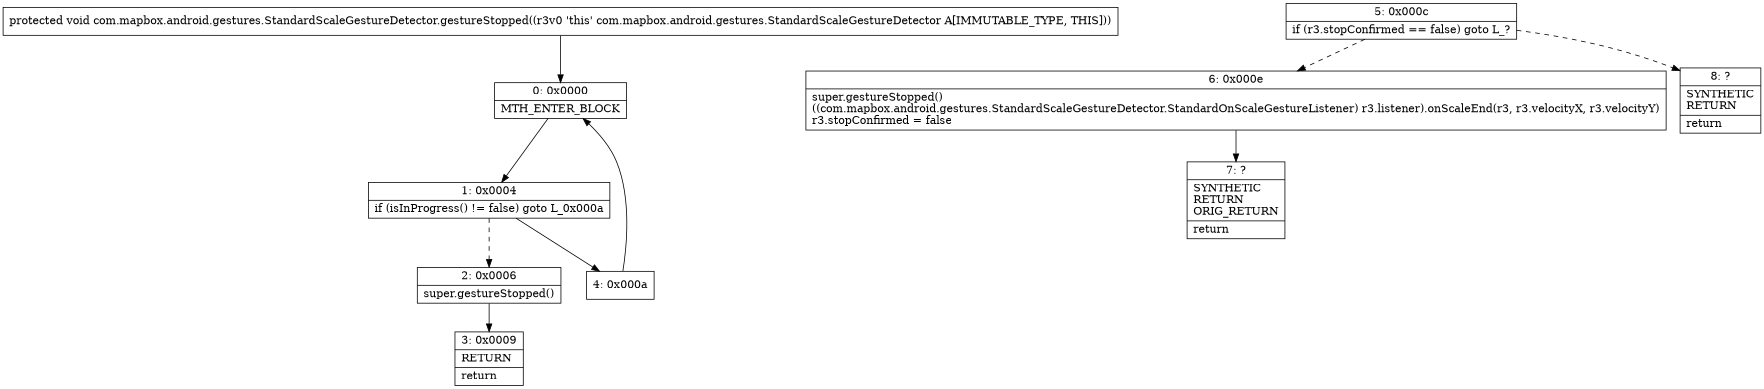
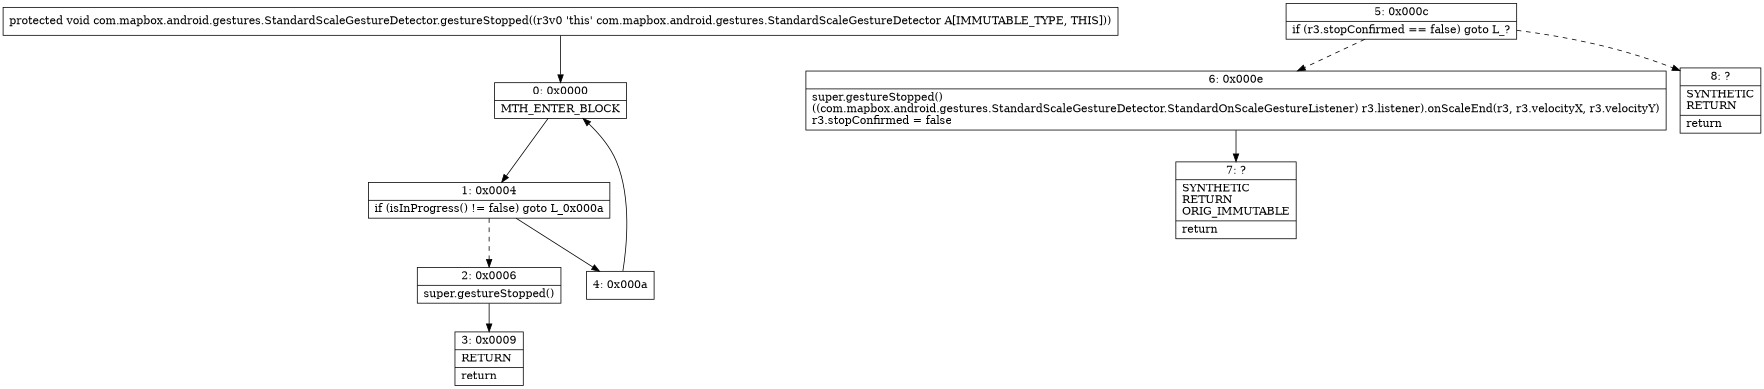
(1236, 212) -> (1236, 212)
